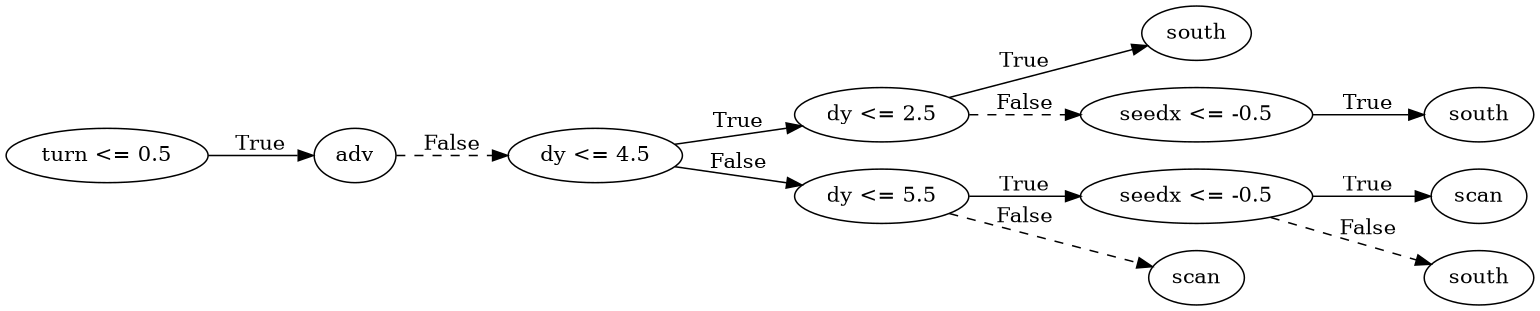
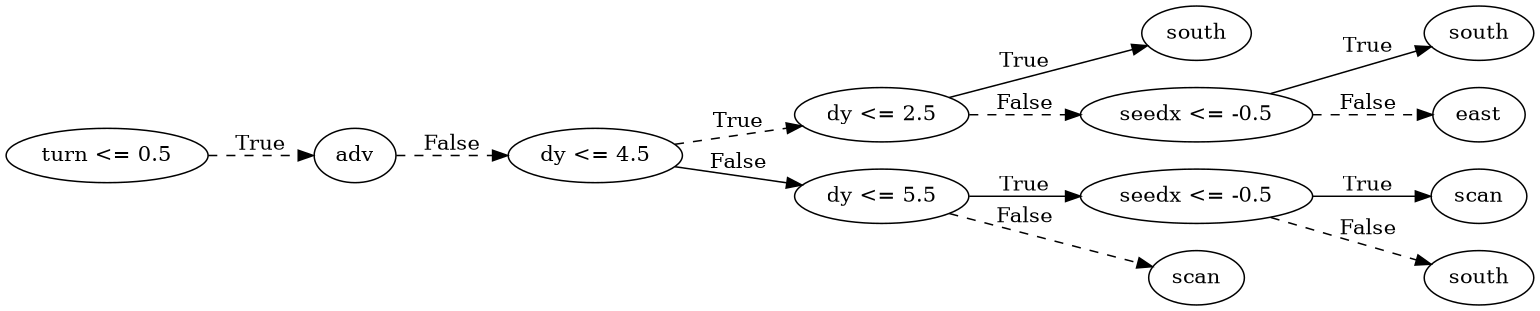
none -> (1479, 115)
(731, 136) -> (731, 136)
(253, 156) -> (253, 156)
